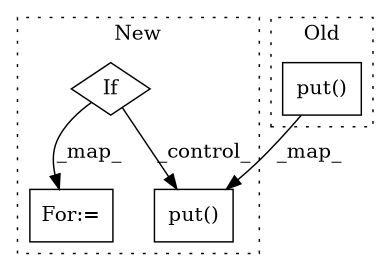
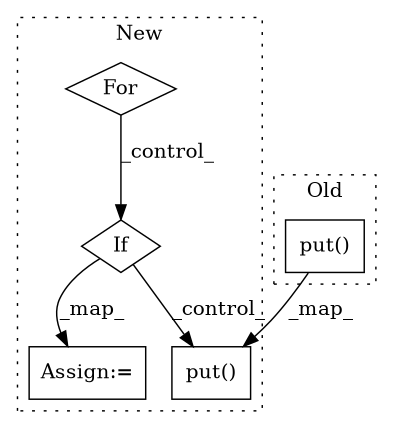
none -> (121, 89)
(71, 216) -> (87, 373)
